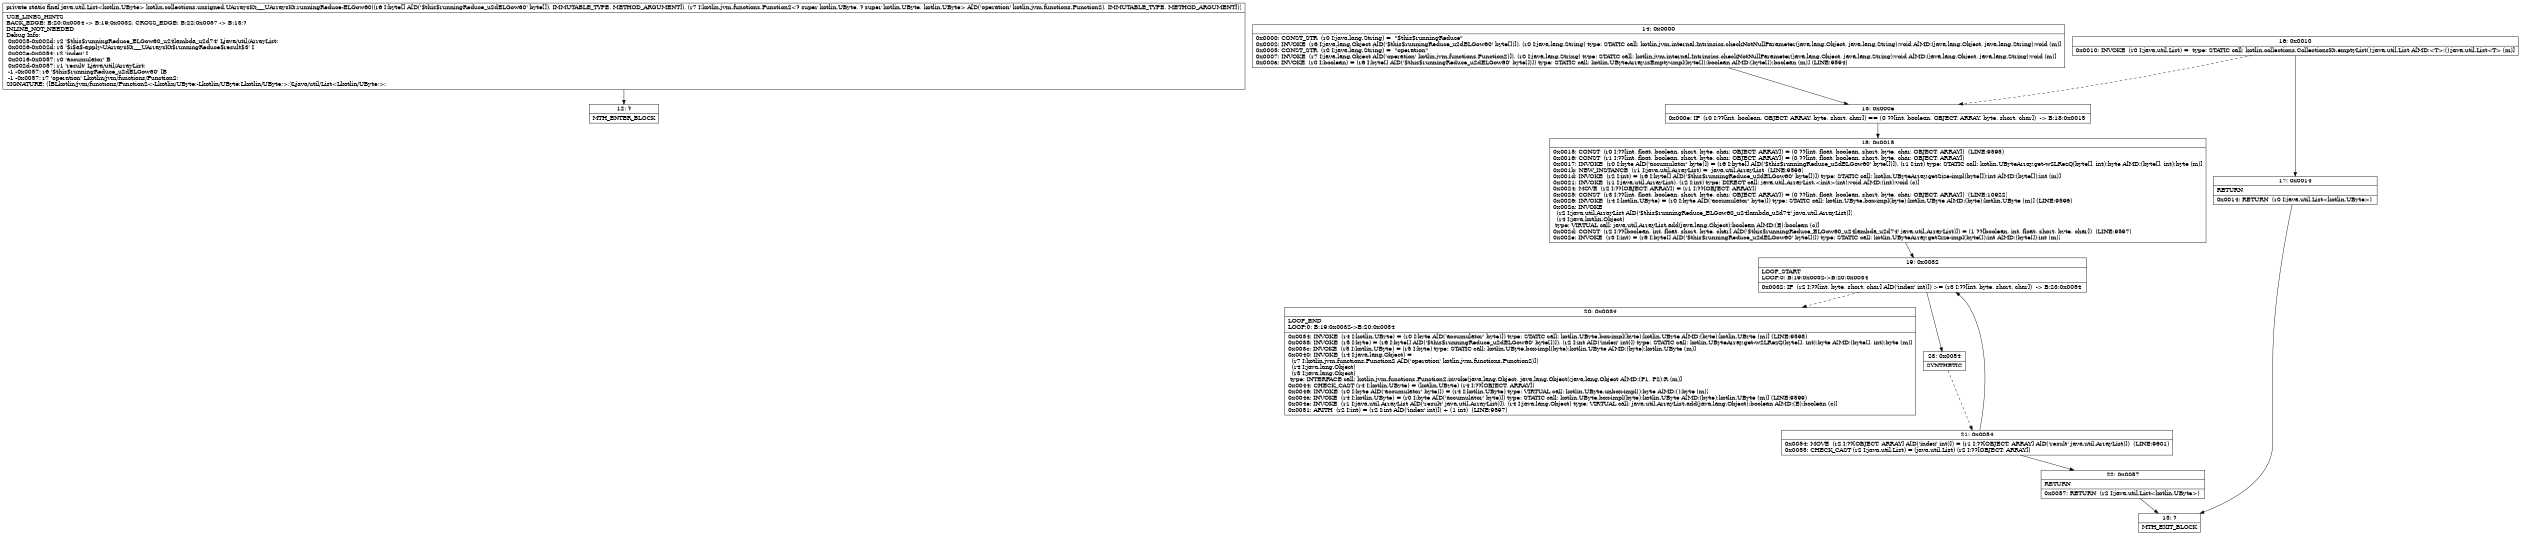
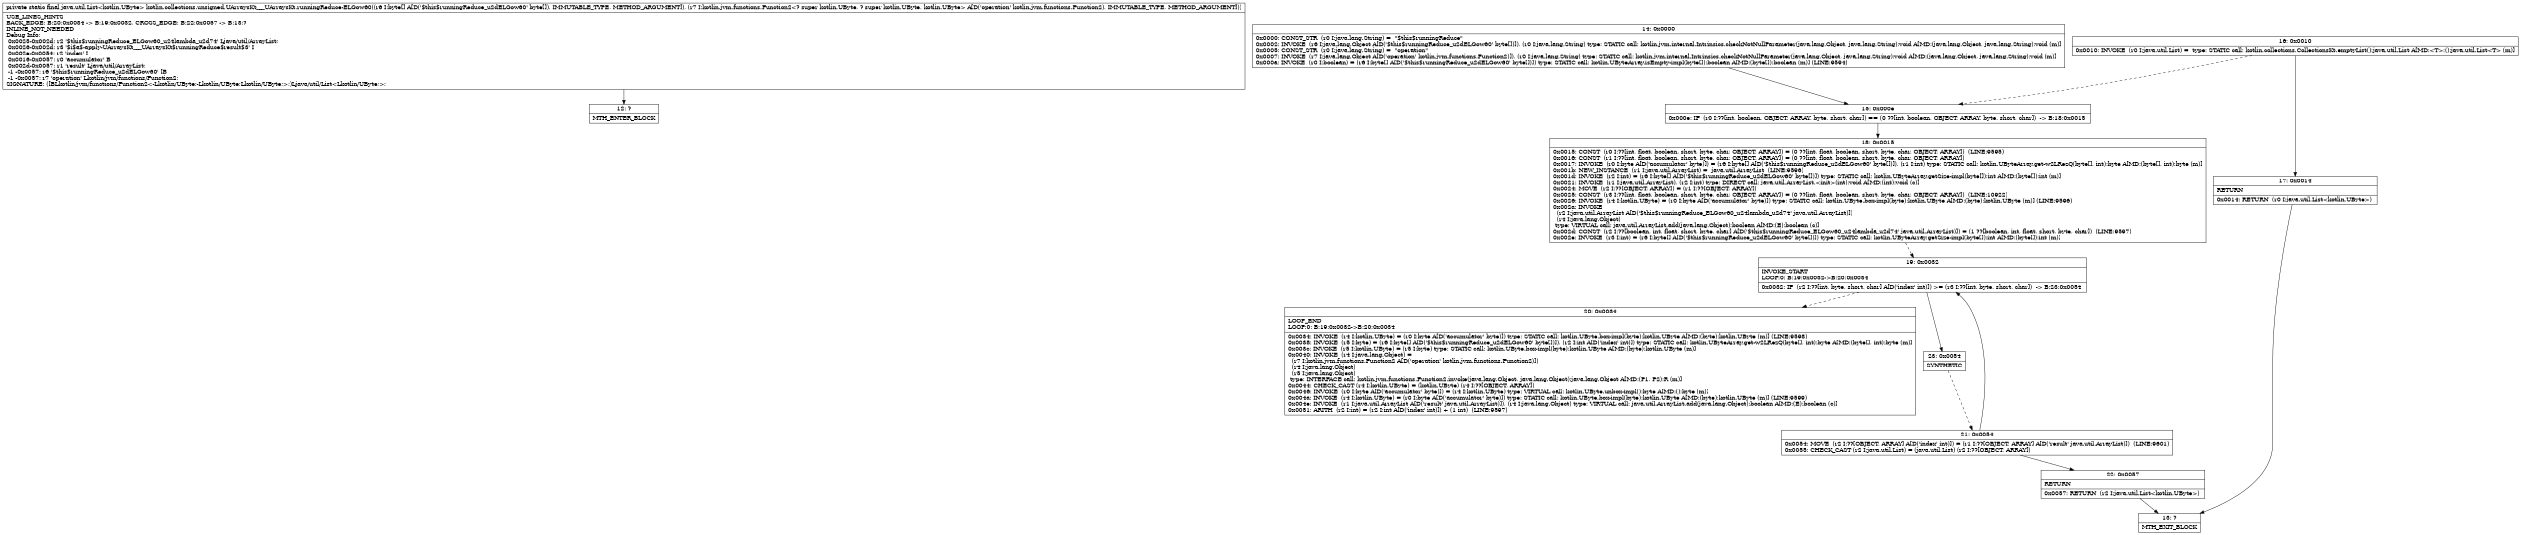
(1589, 219) -> (1587, 219)
(1909, 248) -> (1909, 248)
(1781, 272) -> (1785, 272)
